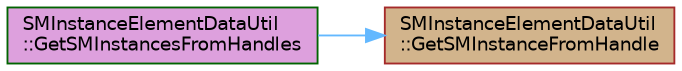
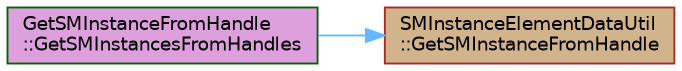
(163, 35) -> (163, 35)
